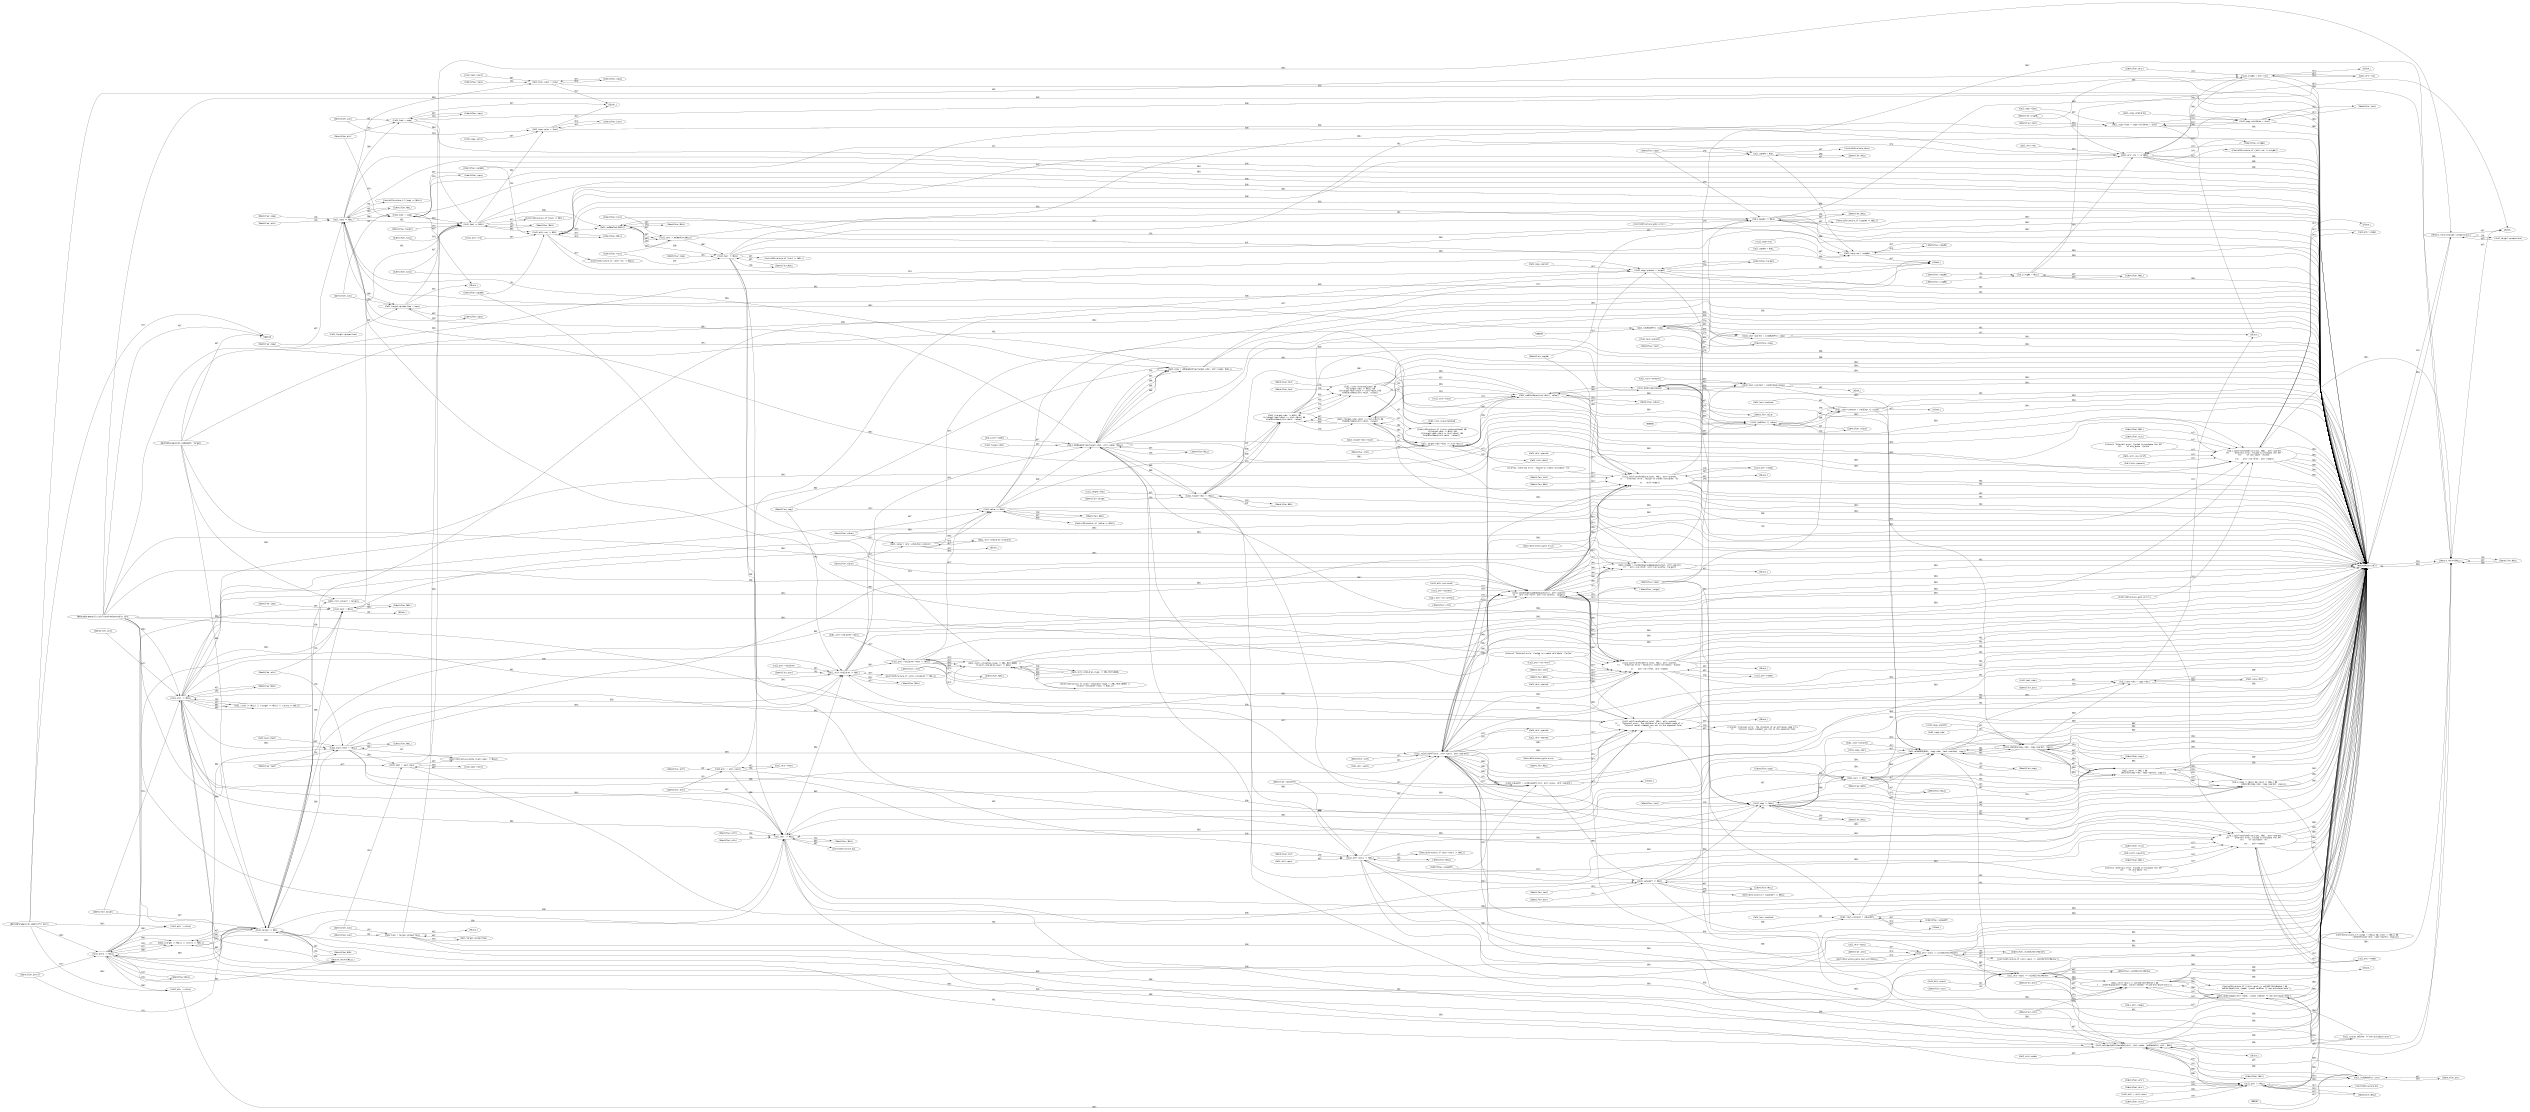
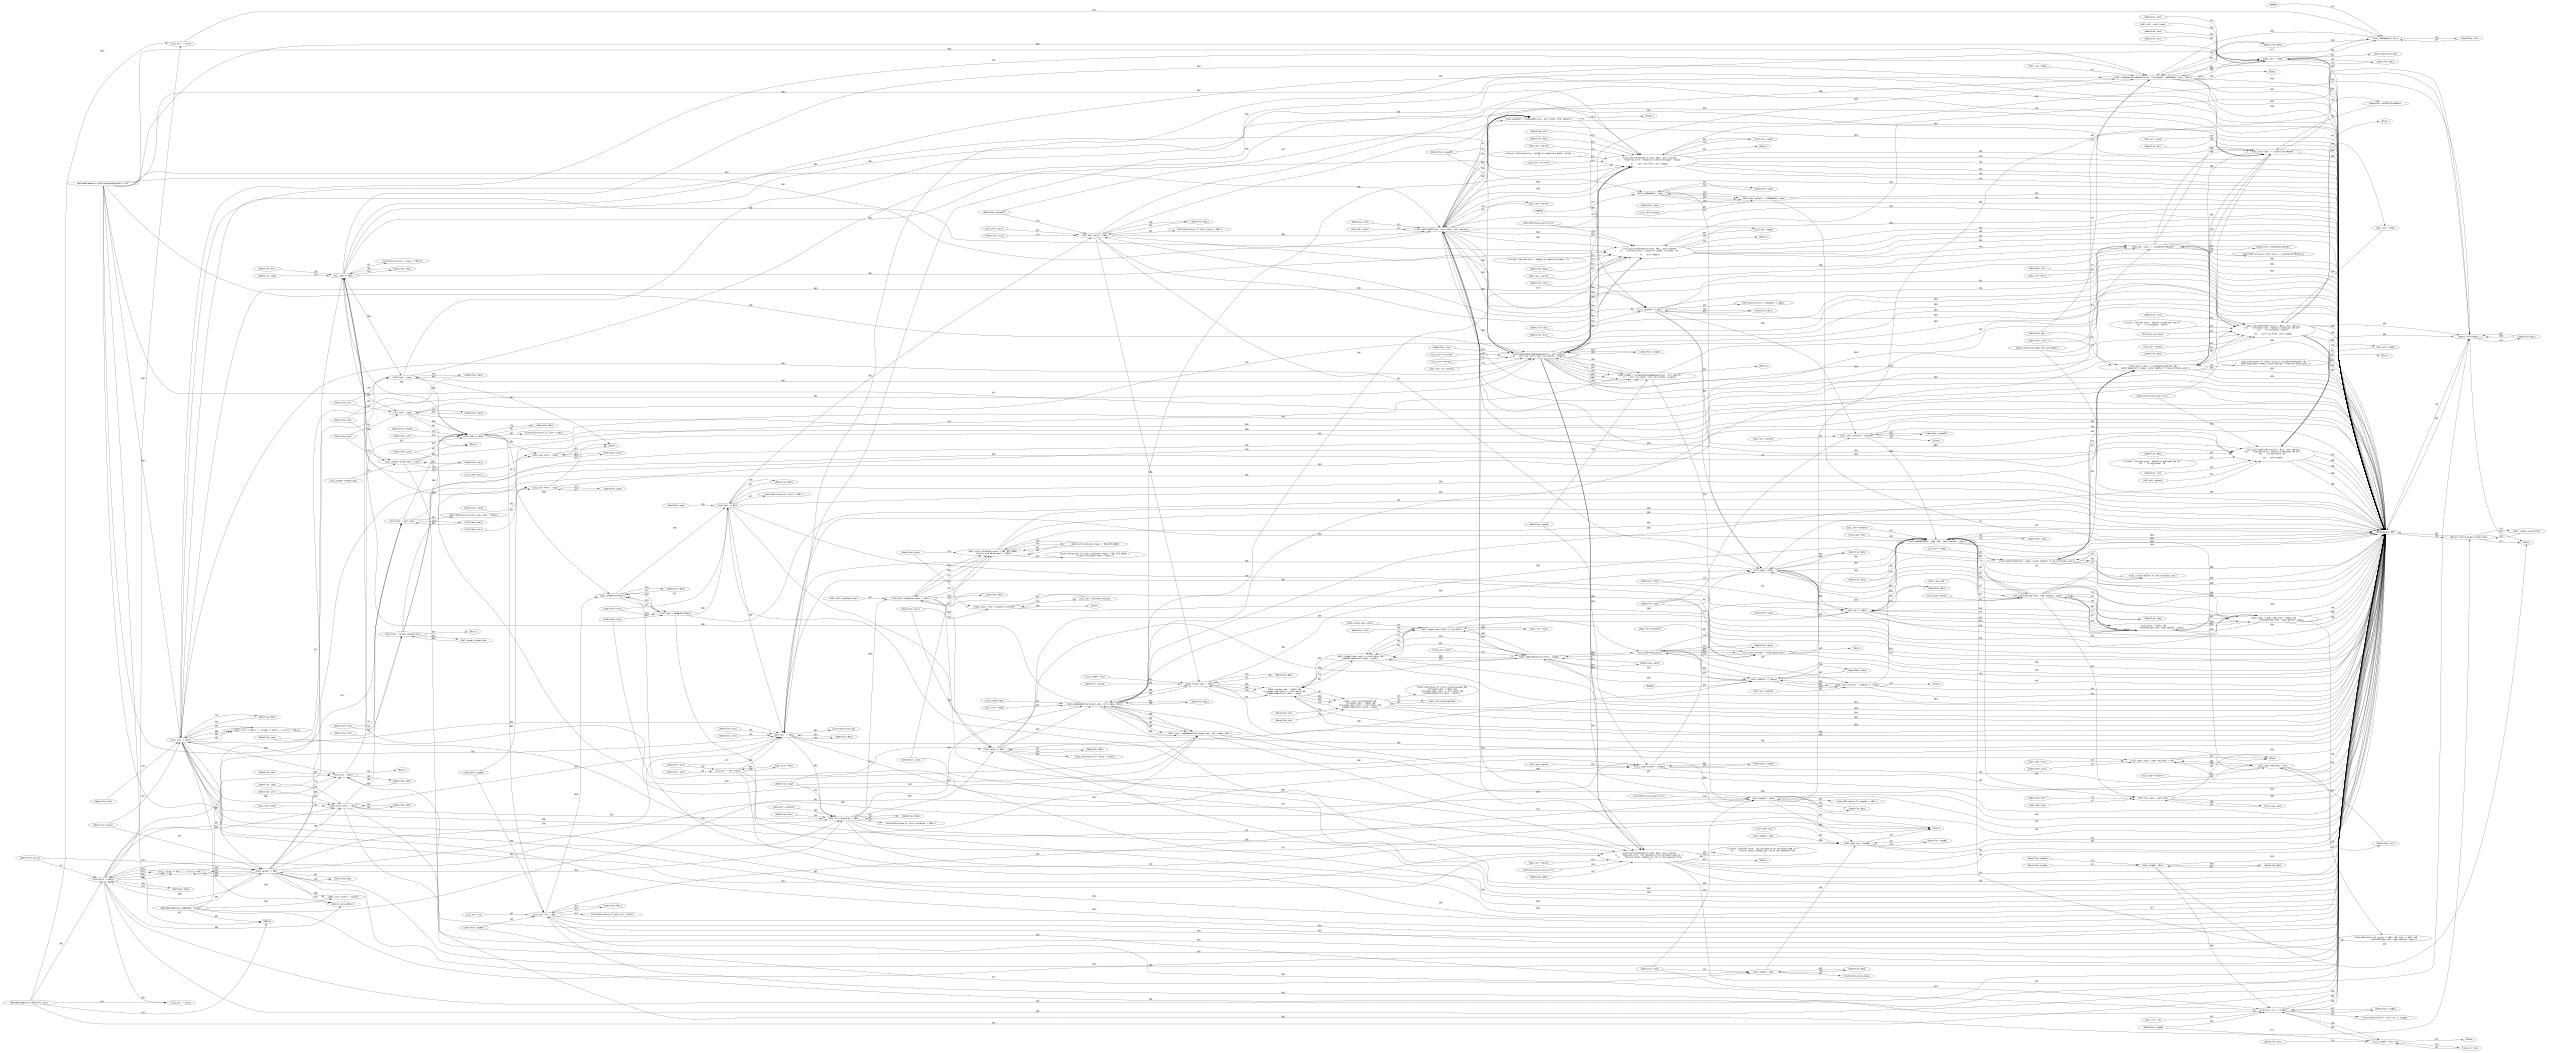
(2326, 304) -> (2168, 493)
(964, 531) -> none
(1251, 698) -> (1147, 459)
(405, 753) -> none
